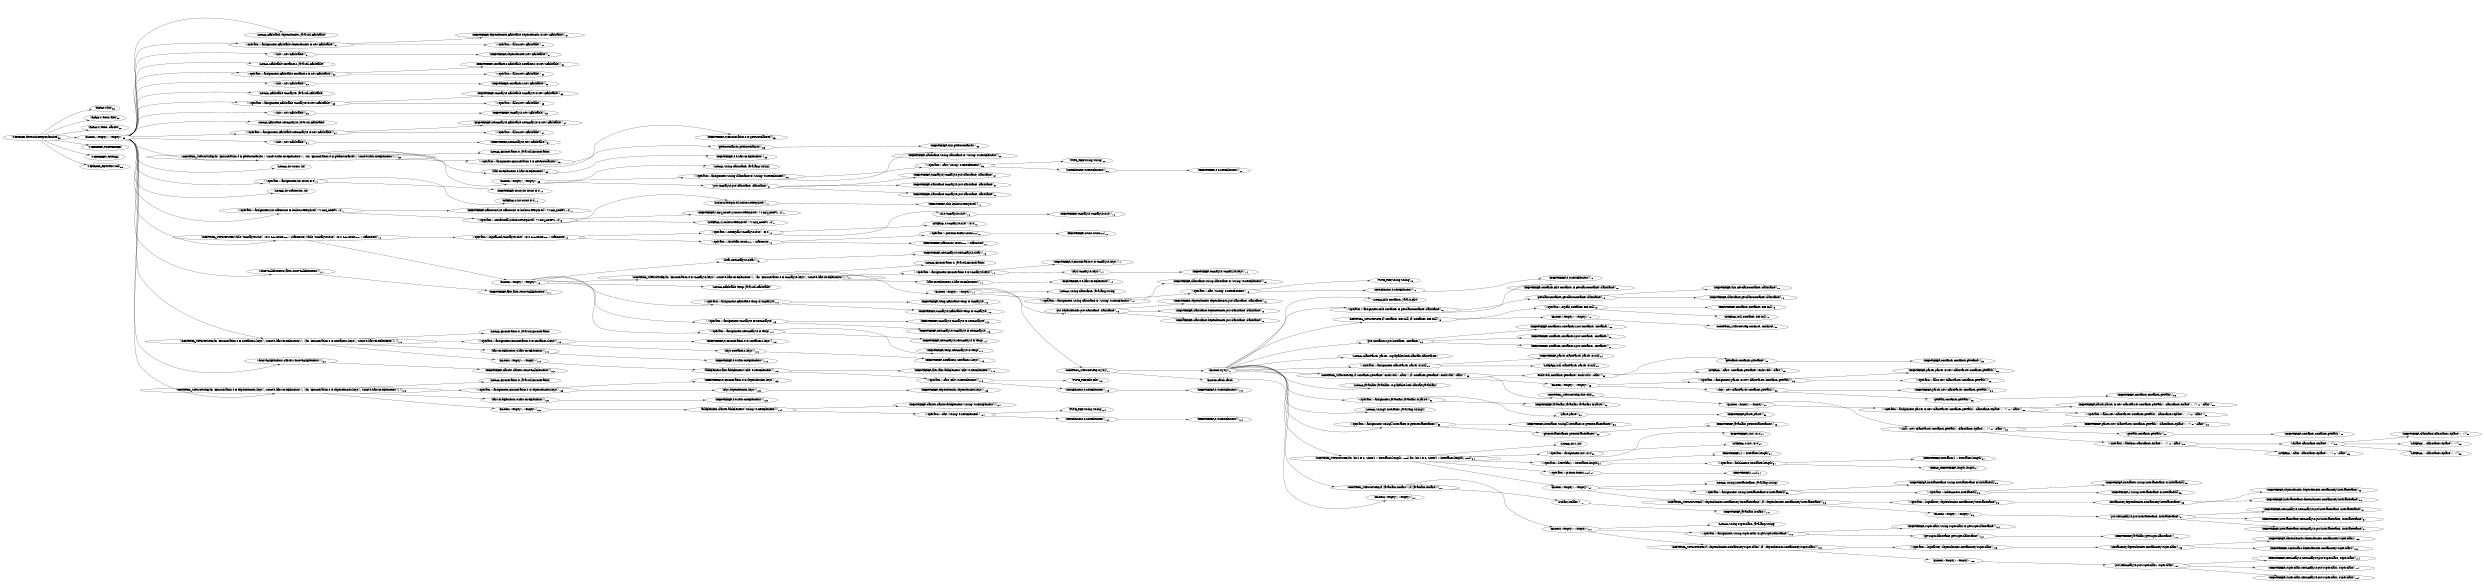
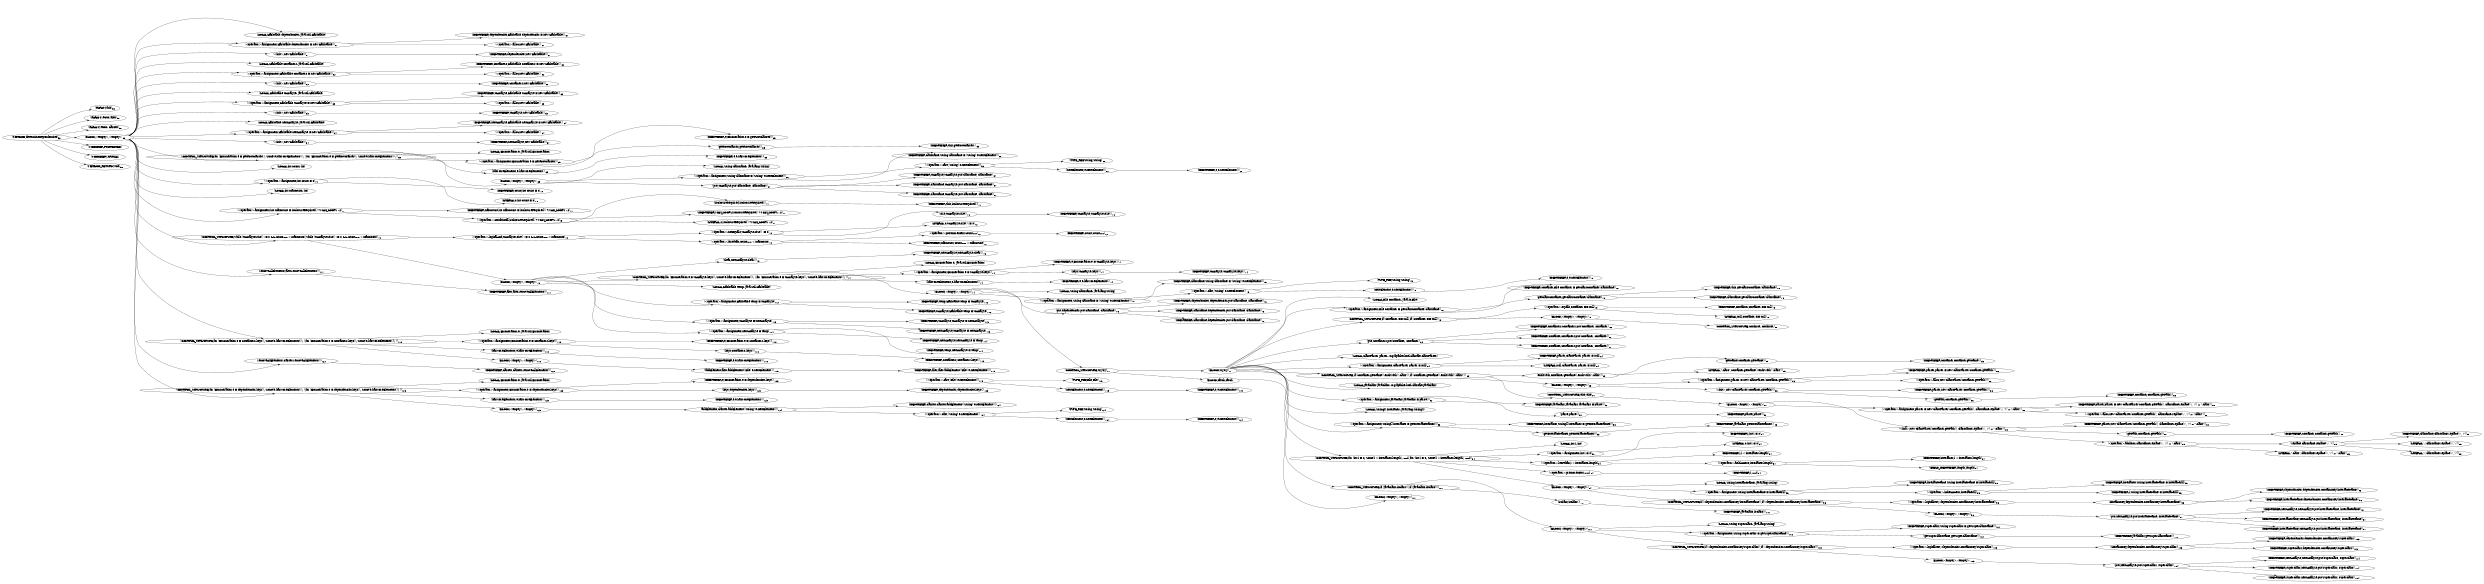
(856, 374) -> none
